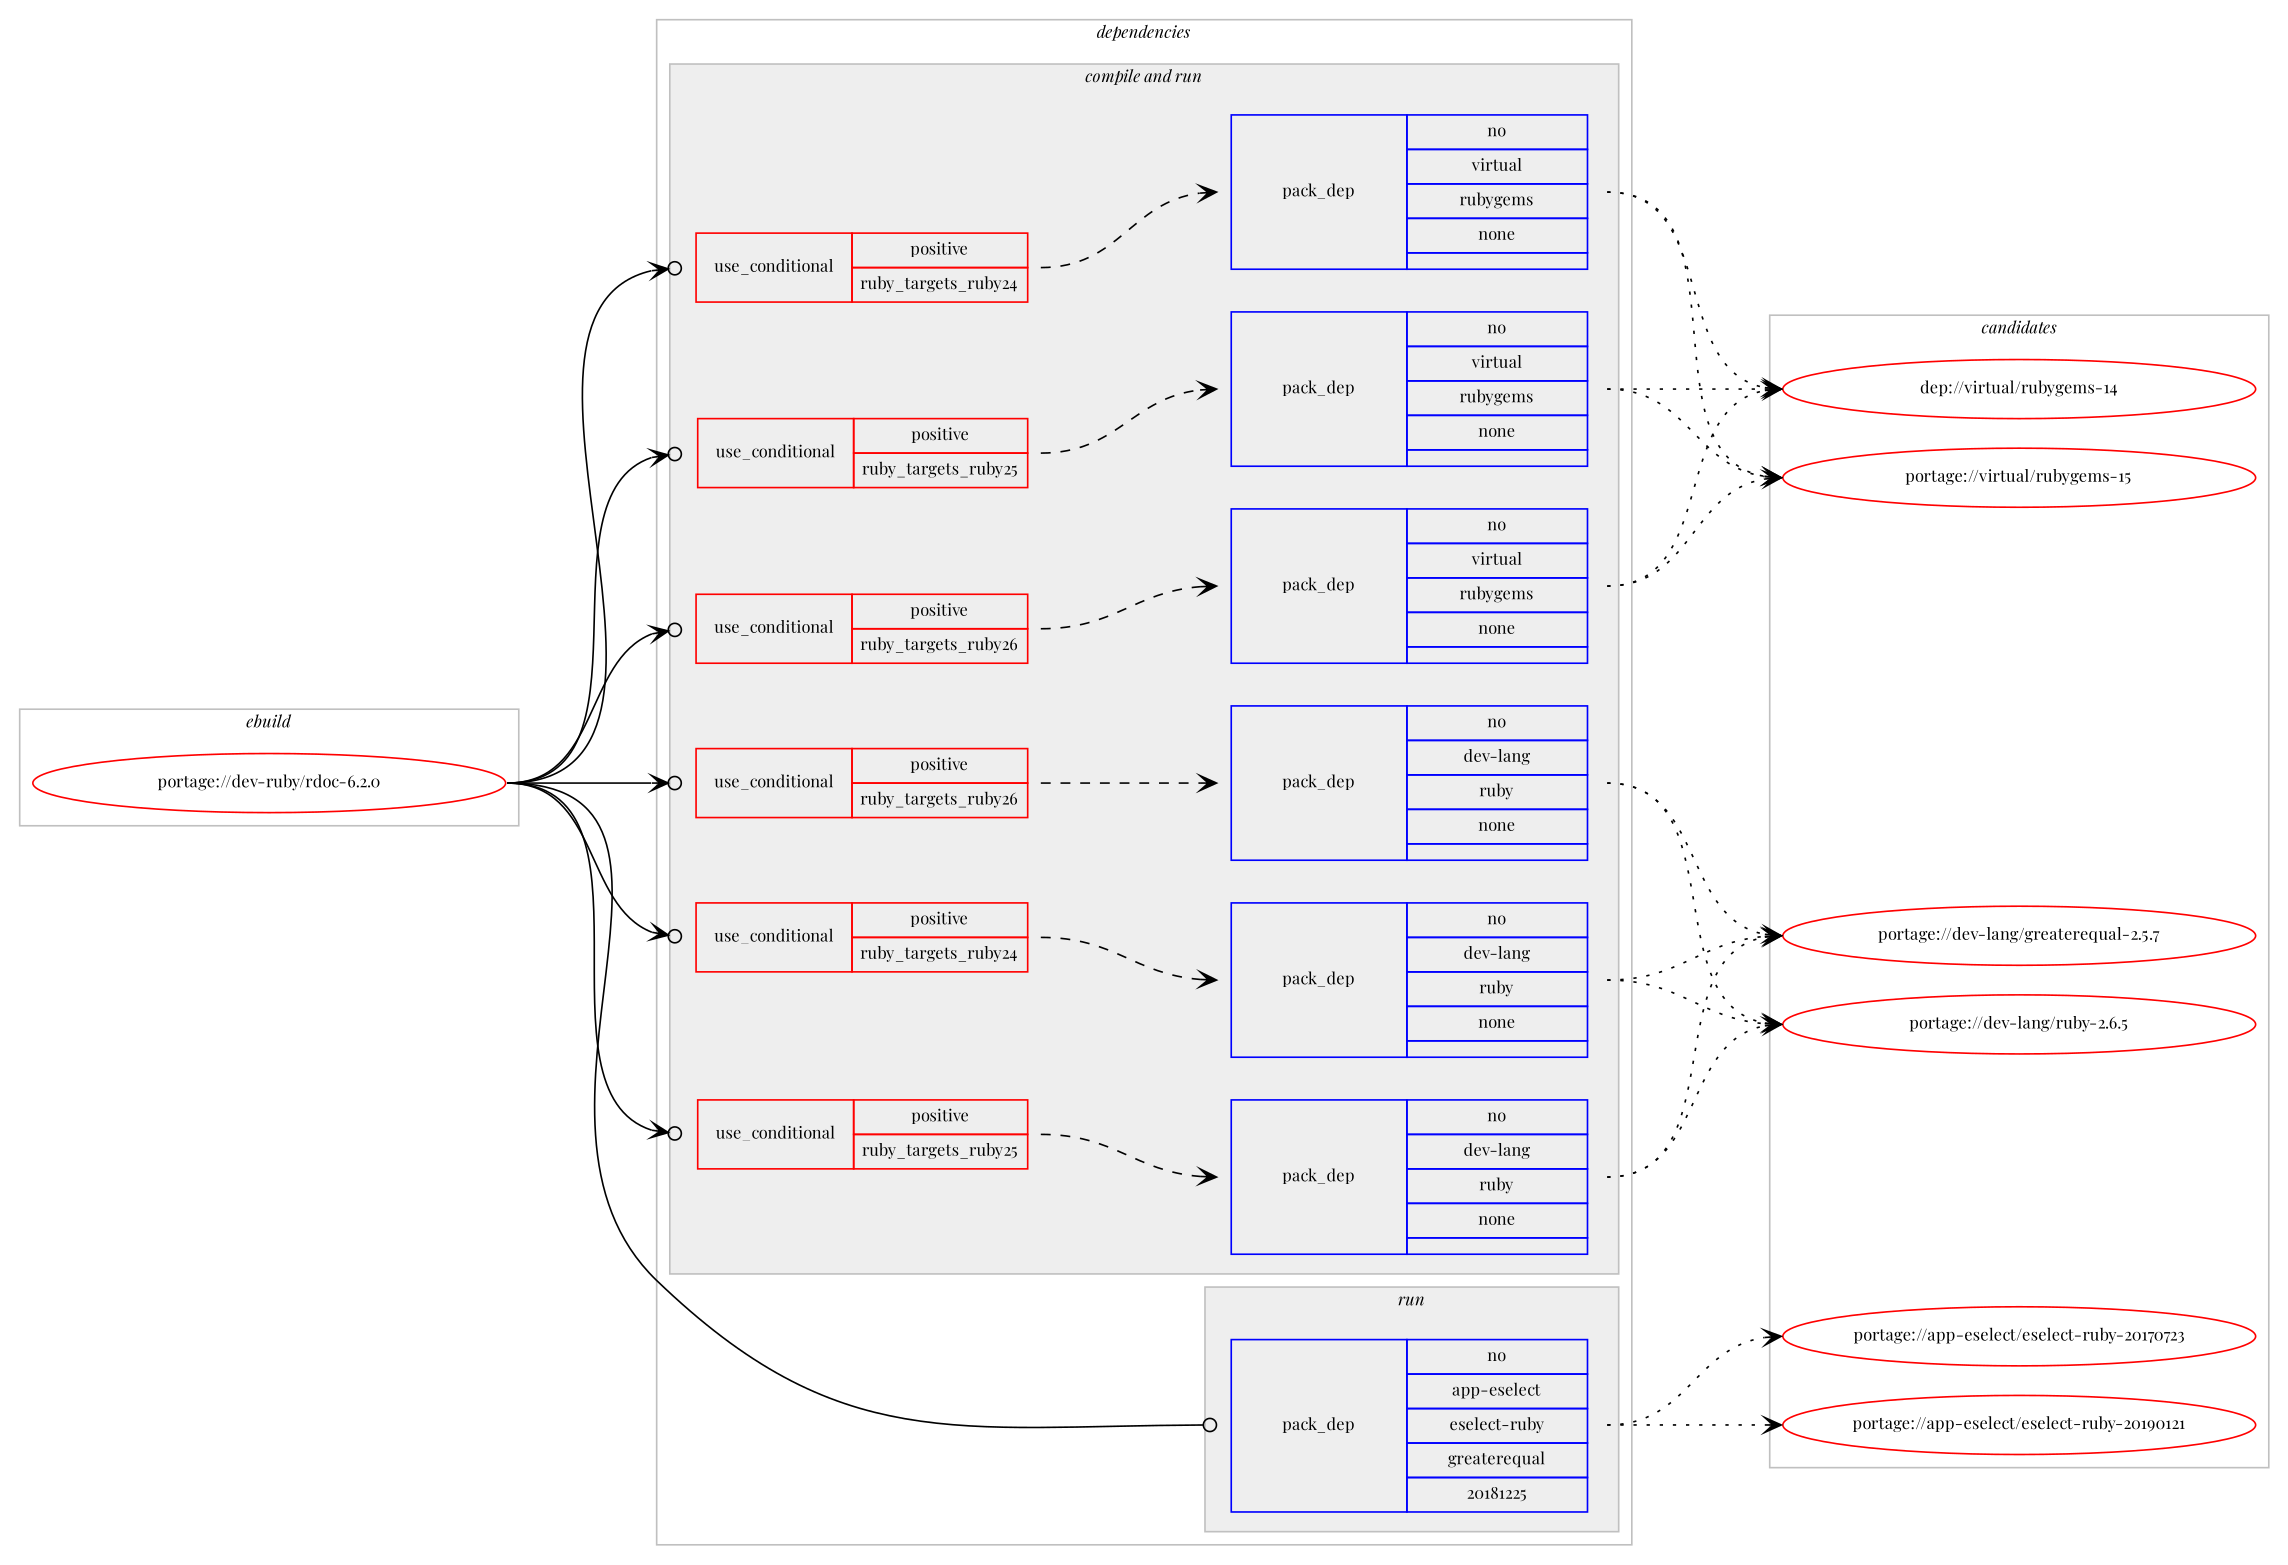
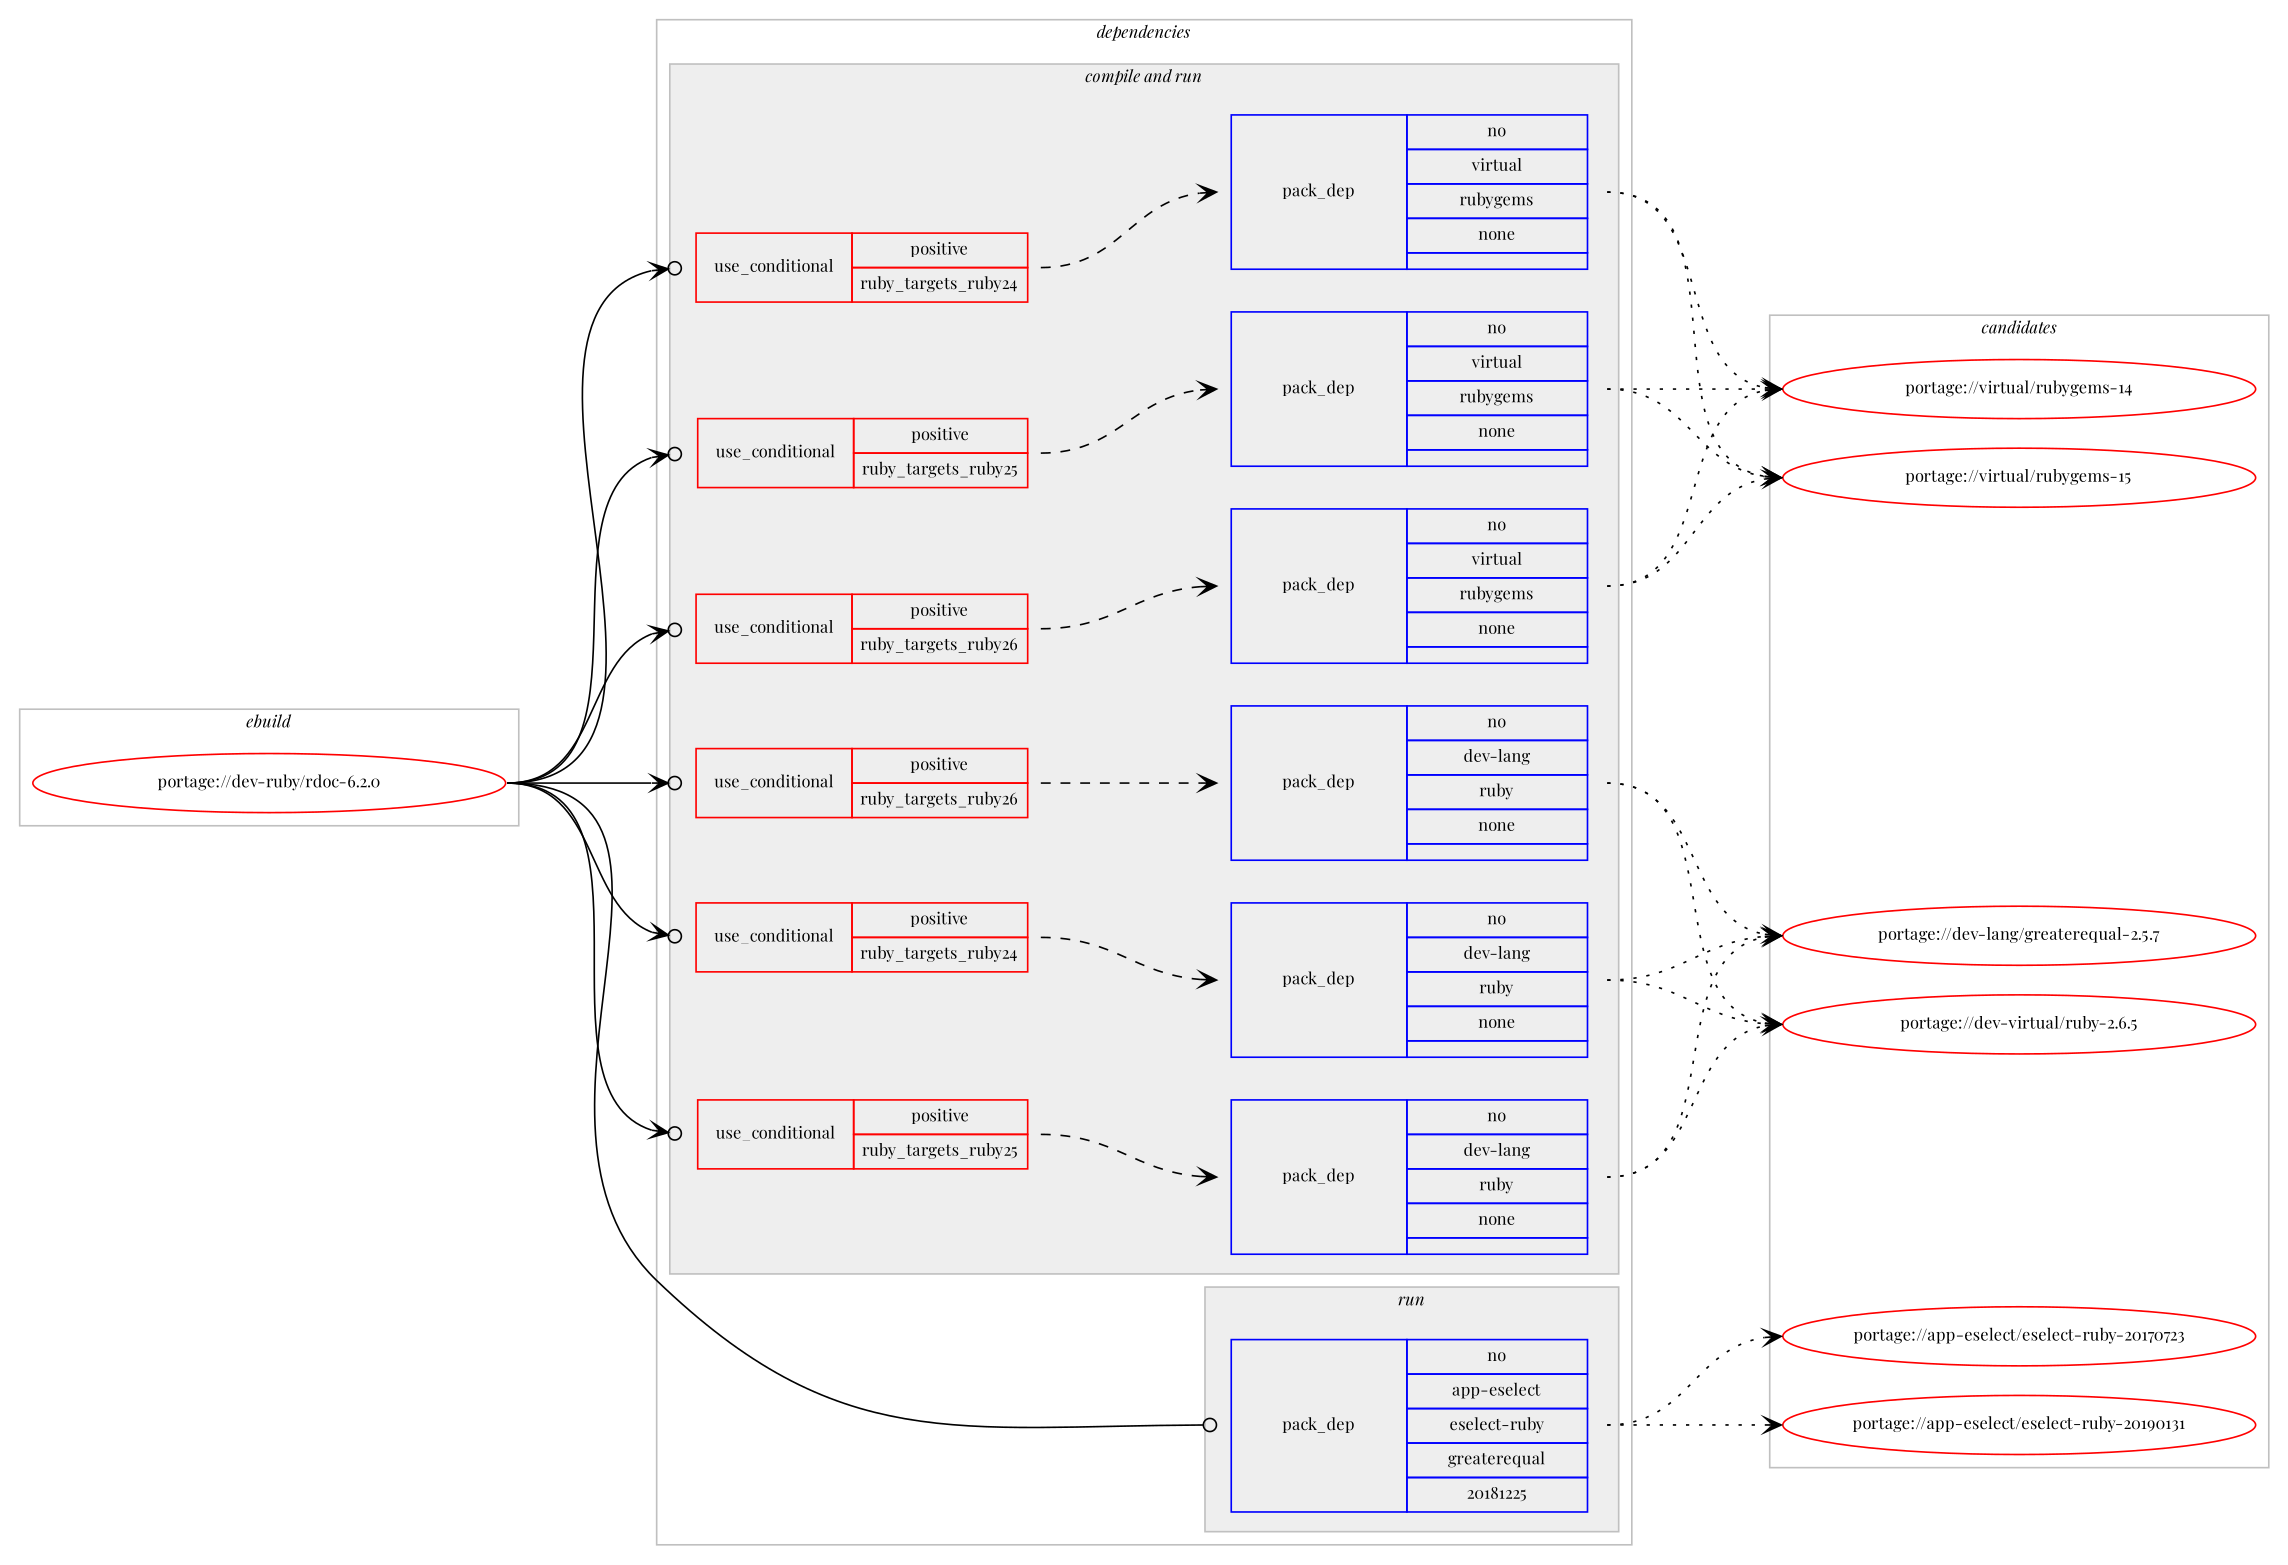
(2019, 389) -> (2019, 389)
(2019, 1024) -> (2019, 1024)
(2019, 1425) -> (2019, 1425)
